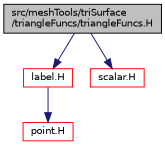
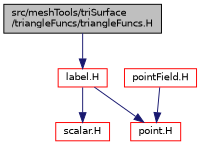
(99, 47) -> (83, 100)
none -> (161, 78)
